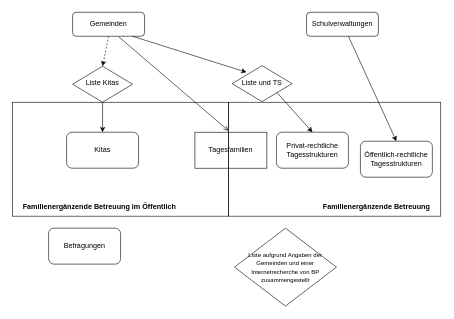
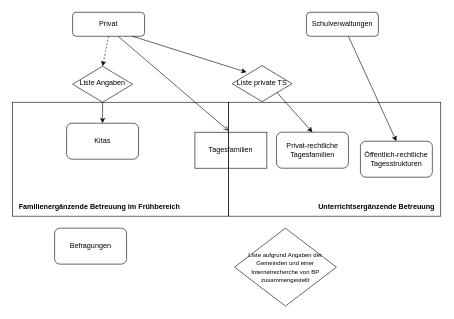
(108, 24) -> (108, 24)
(102, 83) -> (102, 83)
(262, 83) -> (262, 83)
(102, 150) -> (102, 141)
(312, 150) -> (312, 150)
(120, 159) -> (120, 159)
(335, 159) -> (335, 159)
(84, 246) -> (90, 246)
